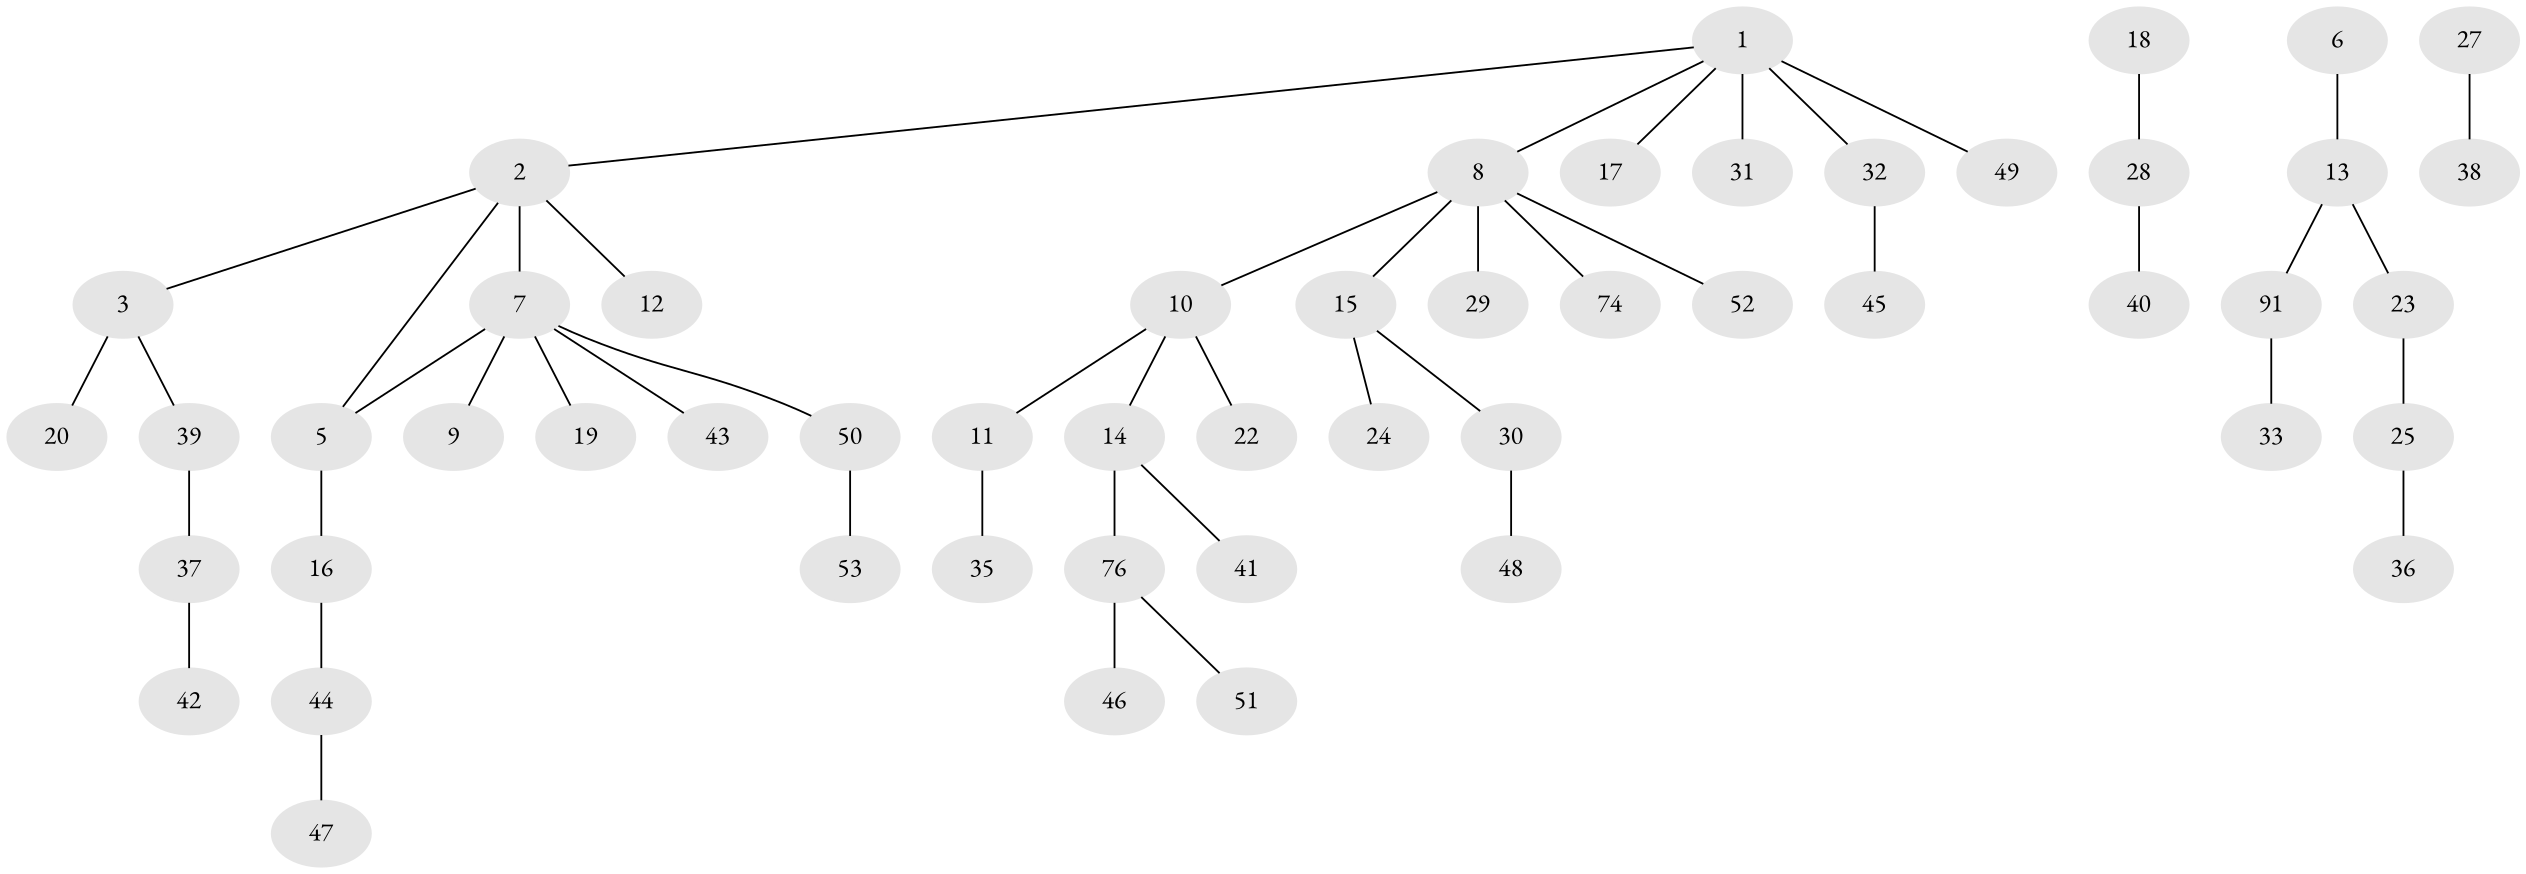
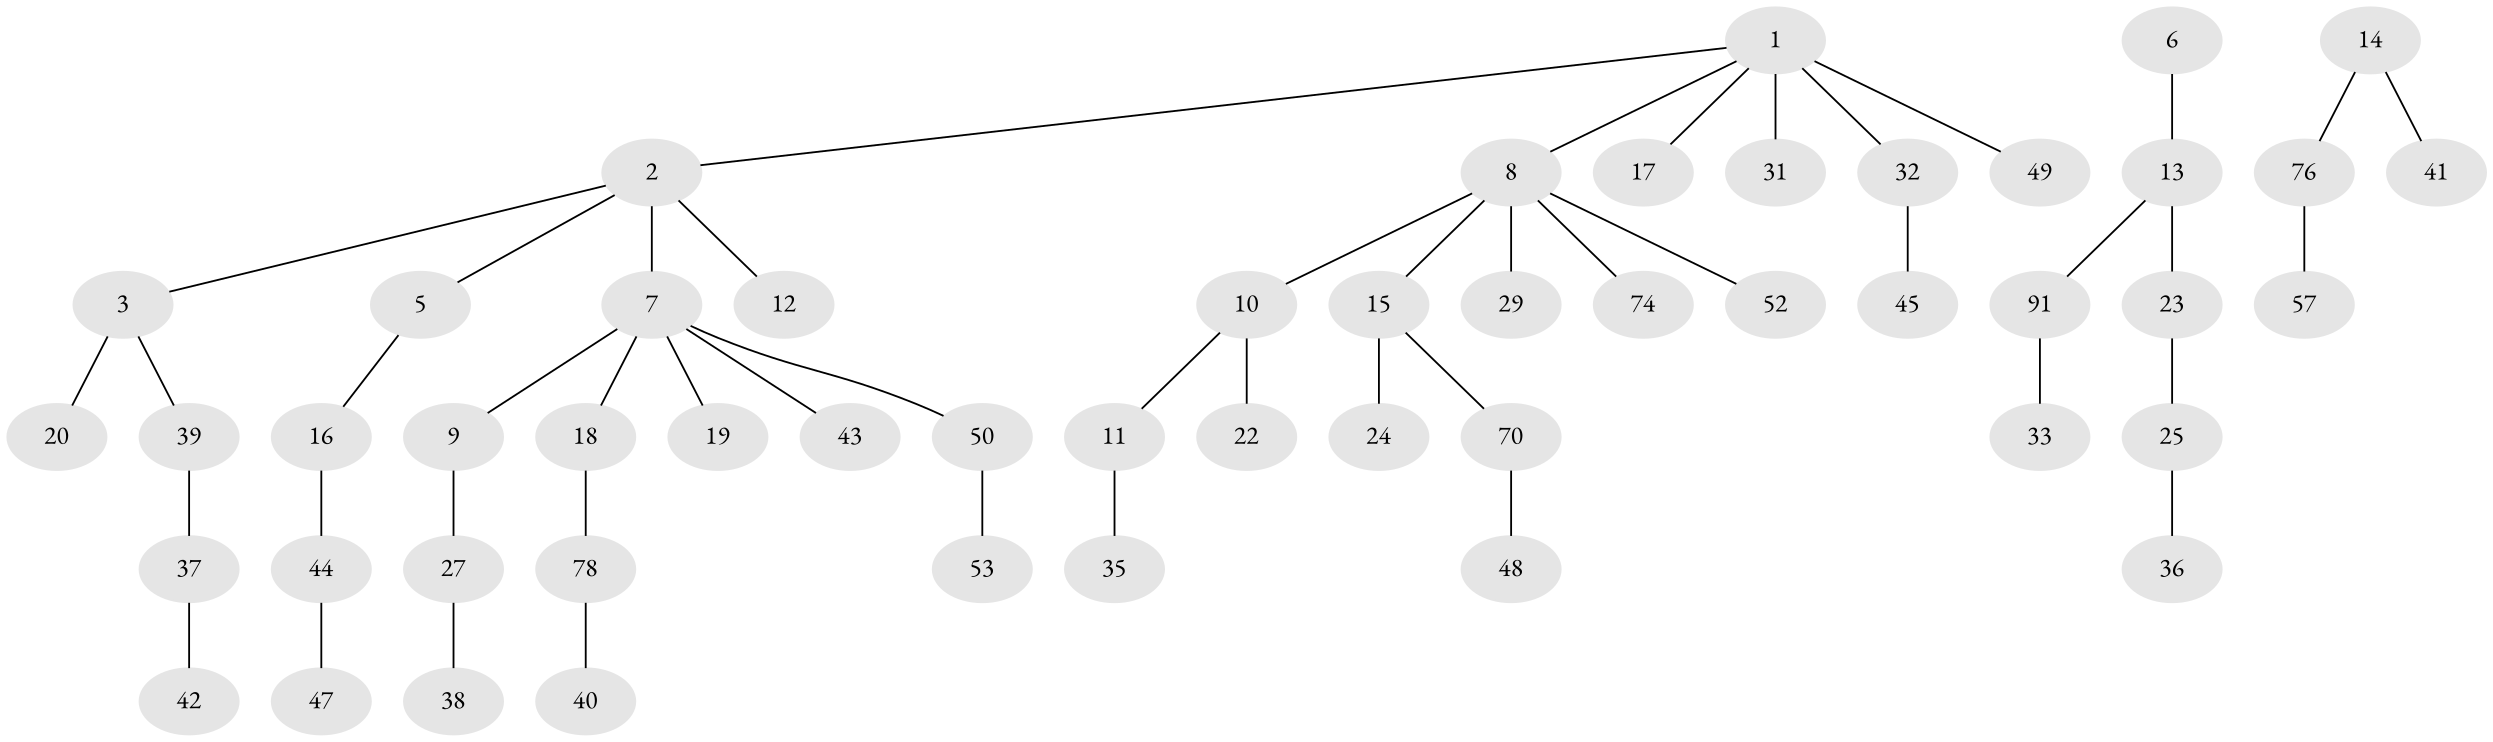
(2139, 173) -> (586, 569)
(420, 371) -> (619, 371)
(1148, 371) -> none
(1511, 437) -> (1511, 437)
none -> (454, 503)
(1115, 701) -> none
(1247, 701) -> (2304, 305)
